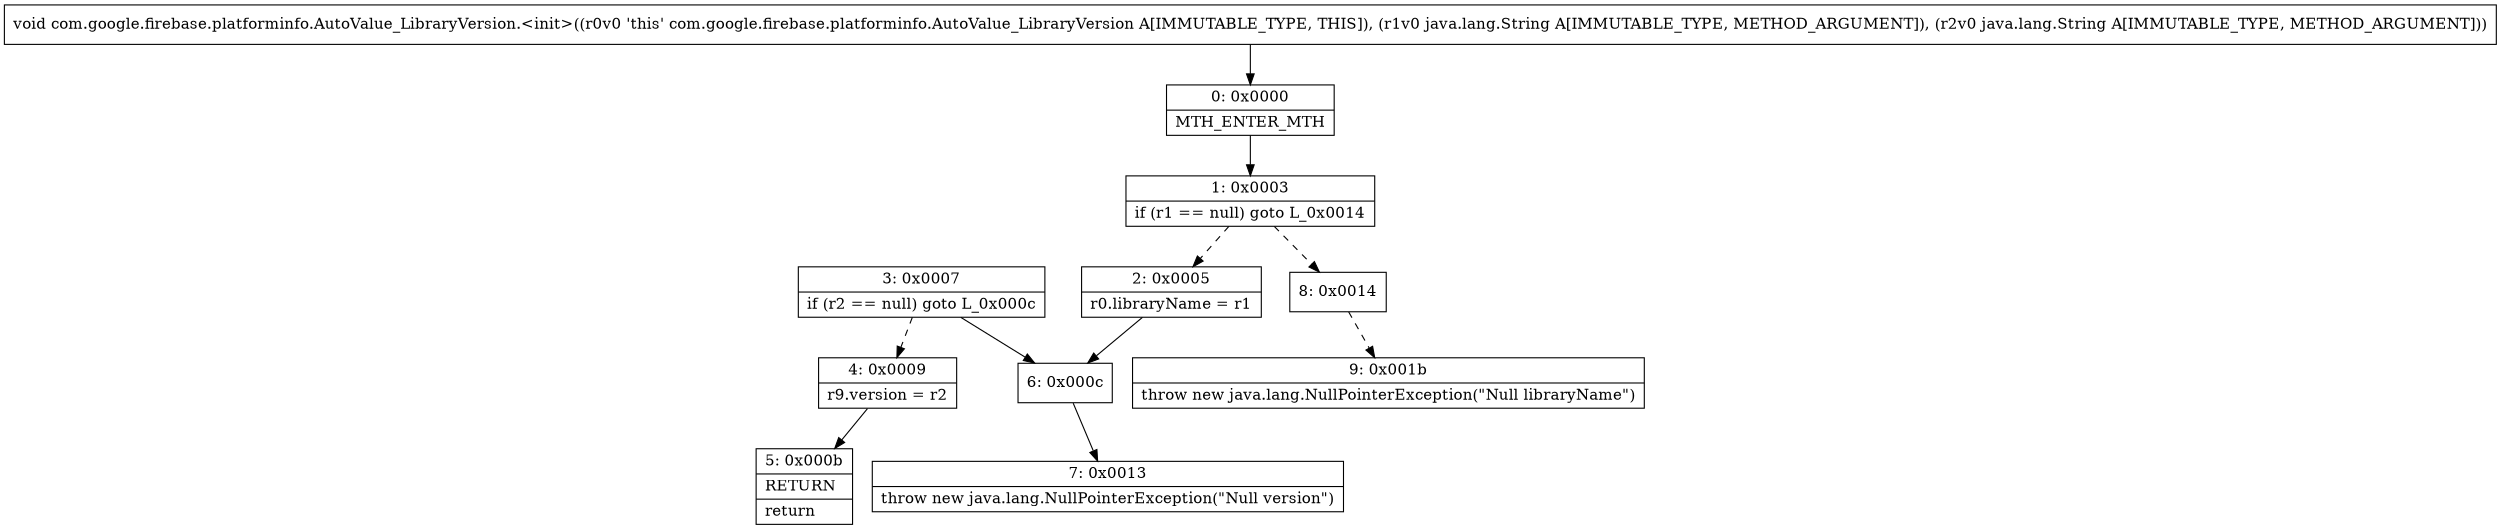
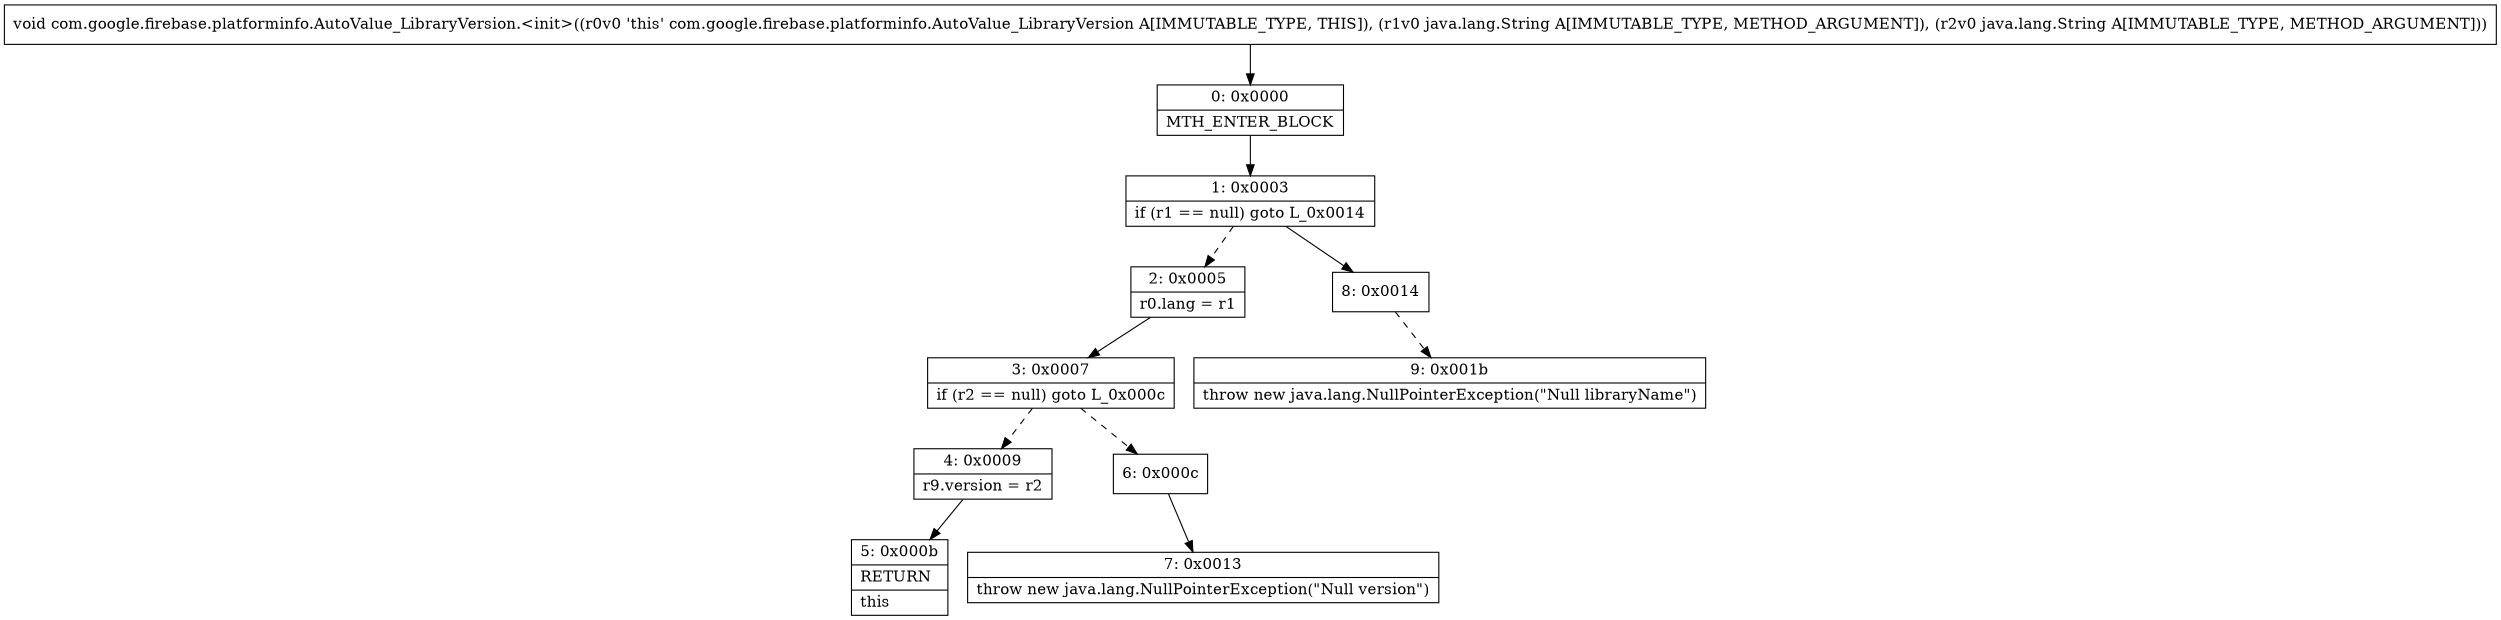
(1250, 122) -> (1250, 122)
(1293, 245) -> (1315, 246)
(1171, 304) -> (1188, 304)
(993, 337) -> (1105, 428)
(1119, 337) -> (1124, 335)
(790, 511) -> (876, 602)
